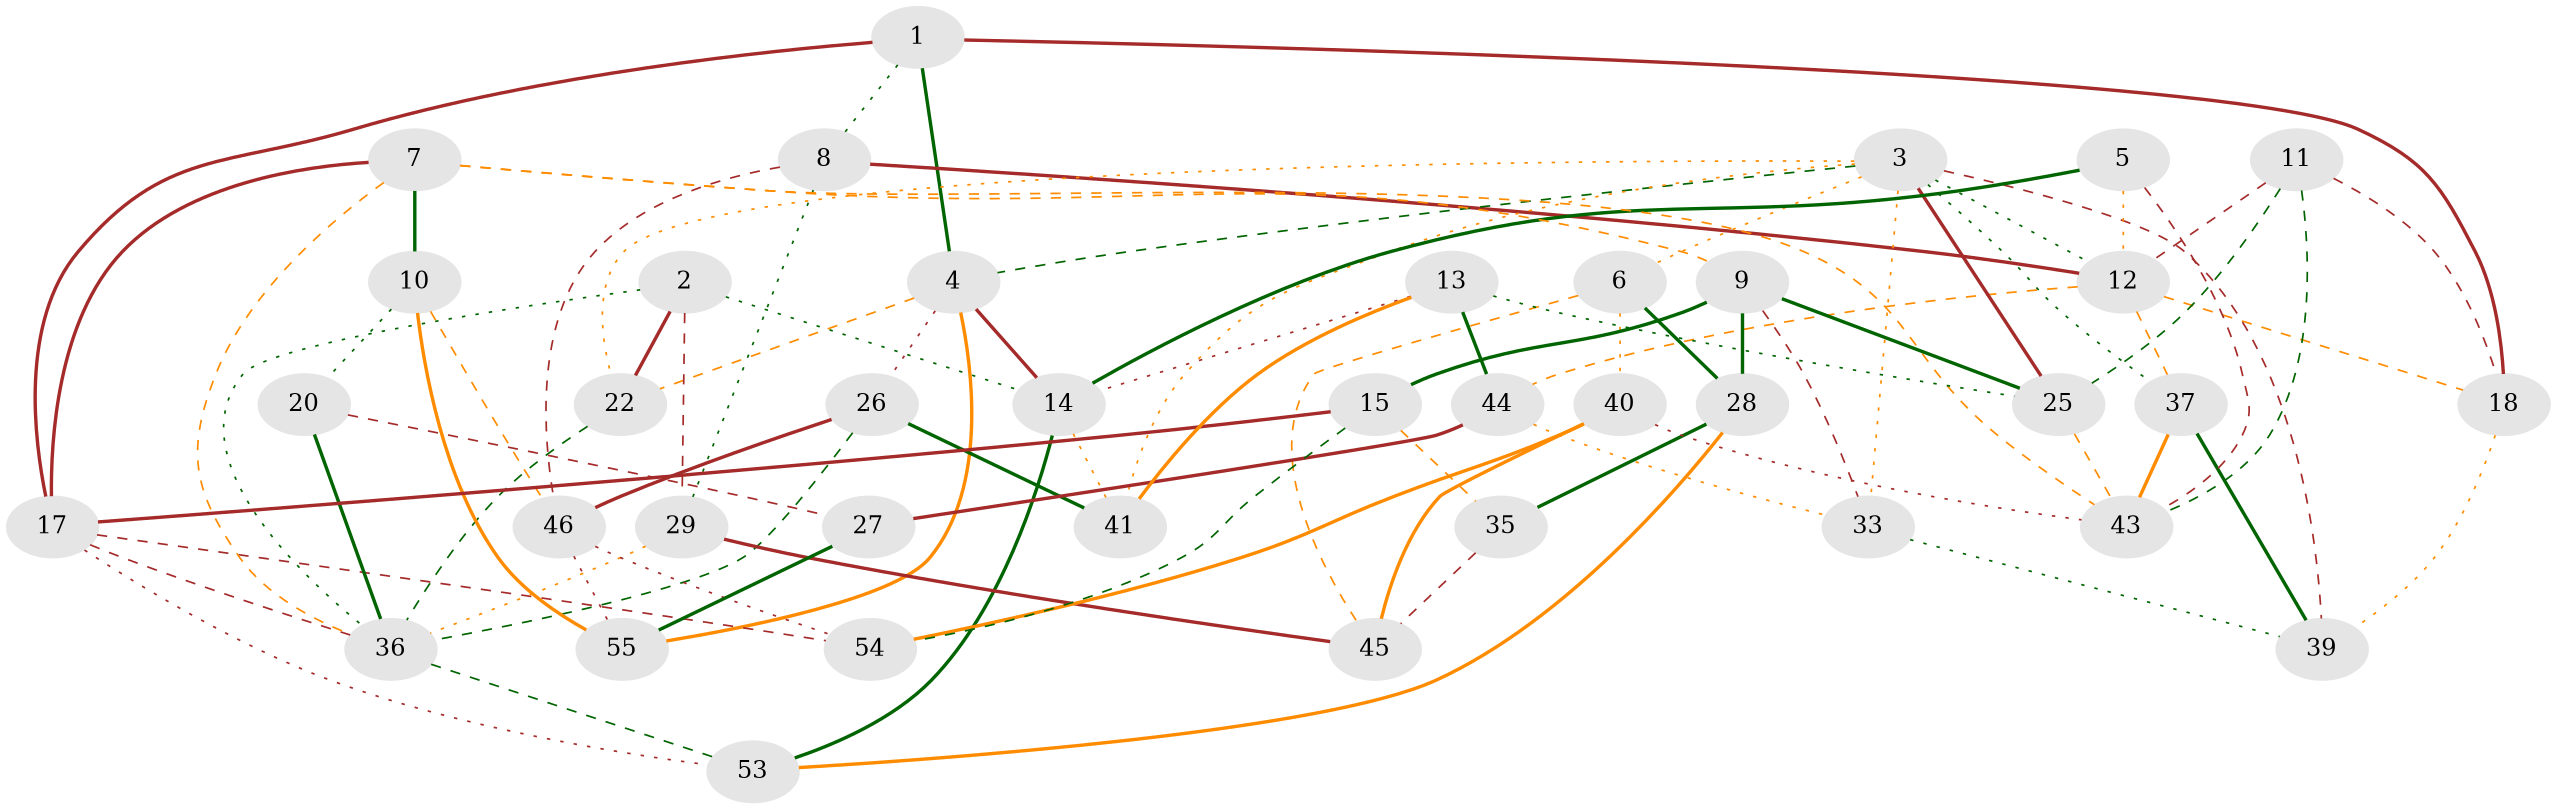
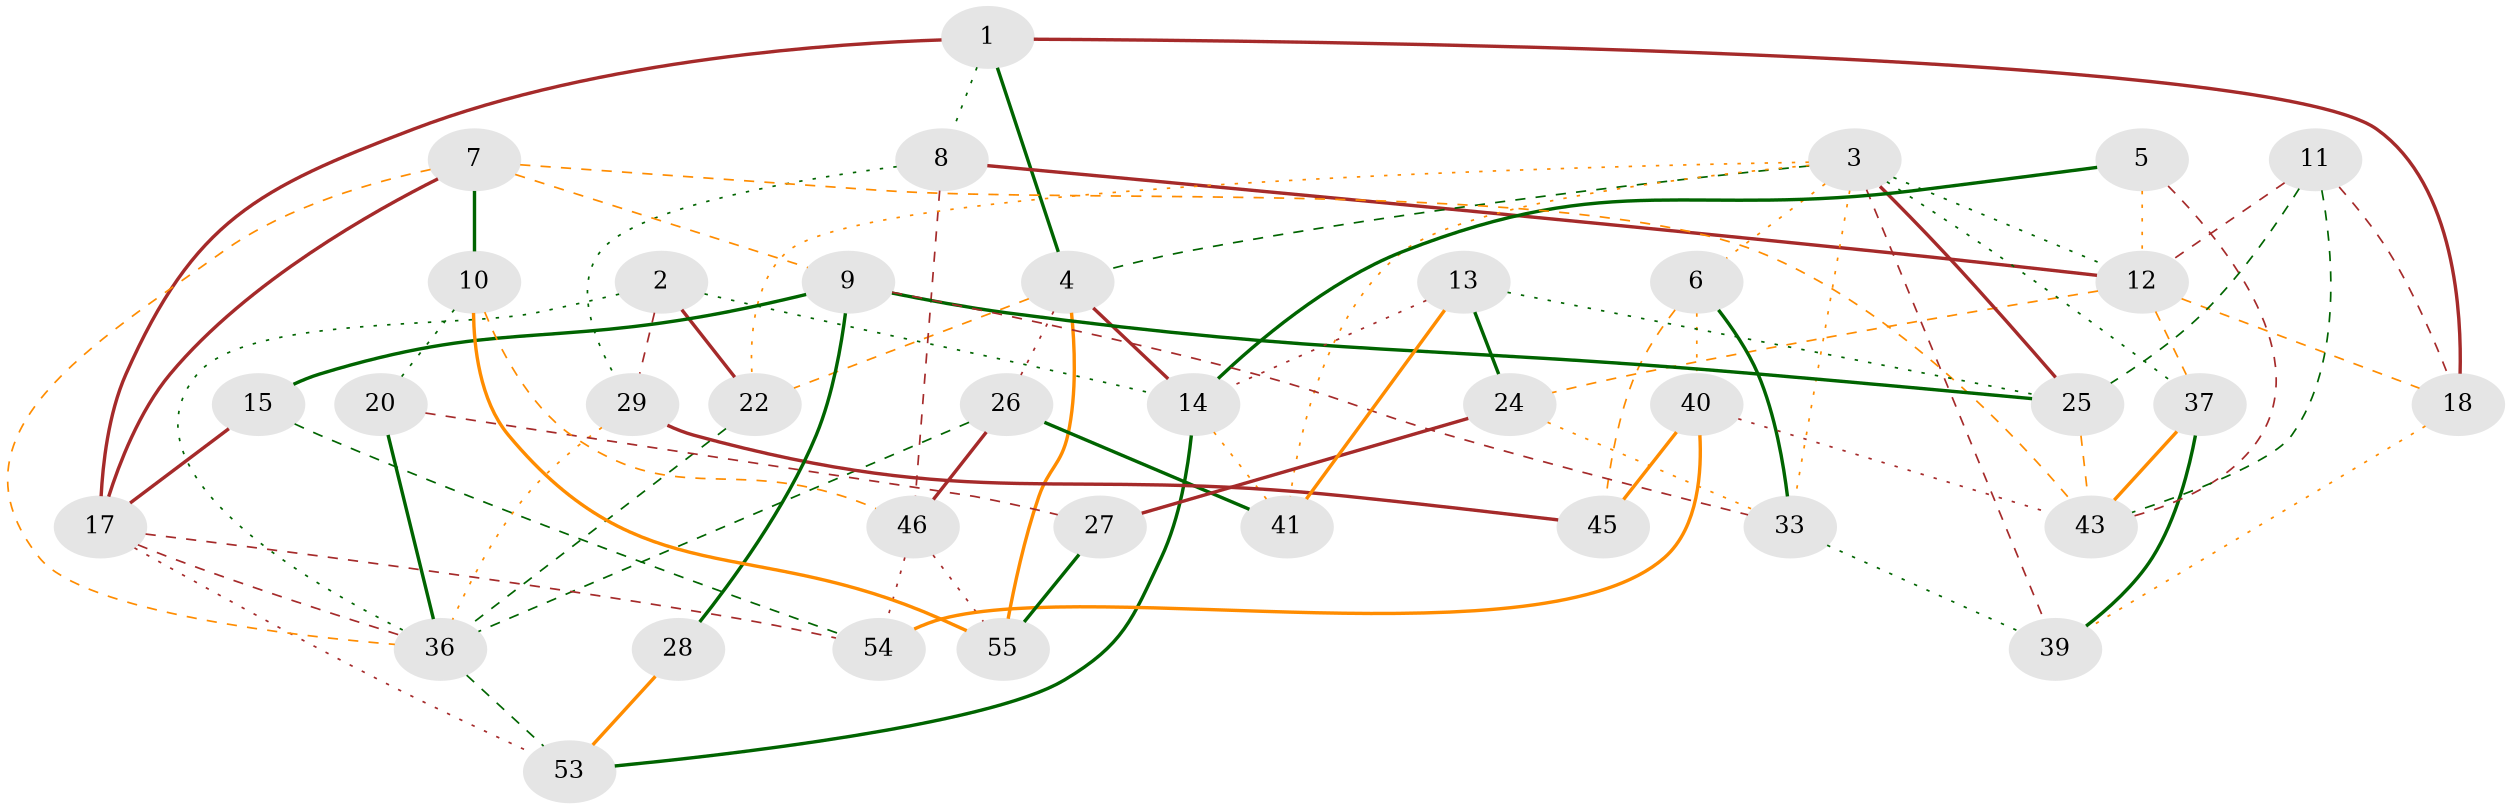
(1690, 352) -> (1767, 398)
(1498, 405) -> (1510, 405)
(1501, 527) -> none
